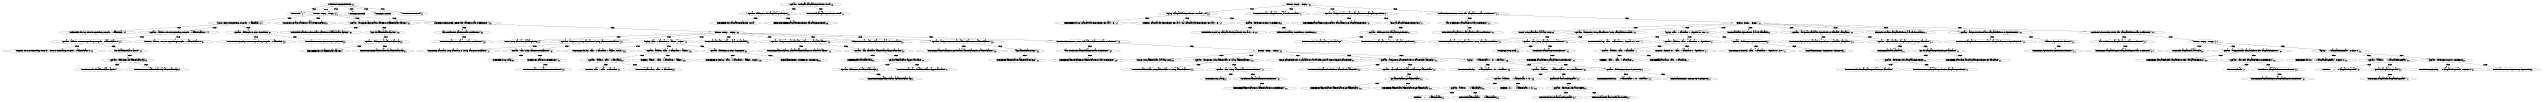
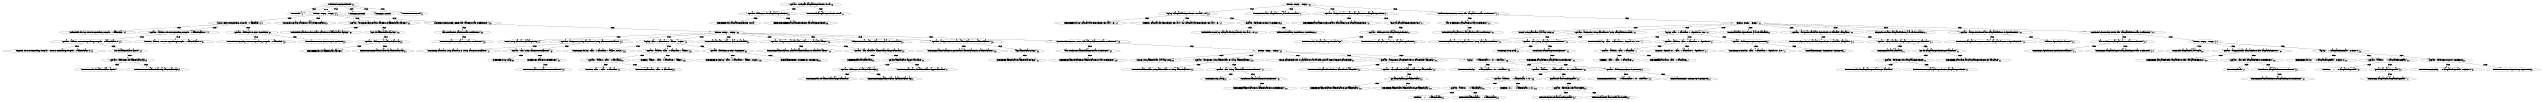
(2057, 46) -> (2088, 46)
(2390, 74) -> (2390, 74)
none -> (827, 79)
